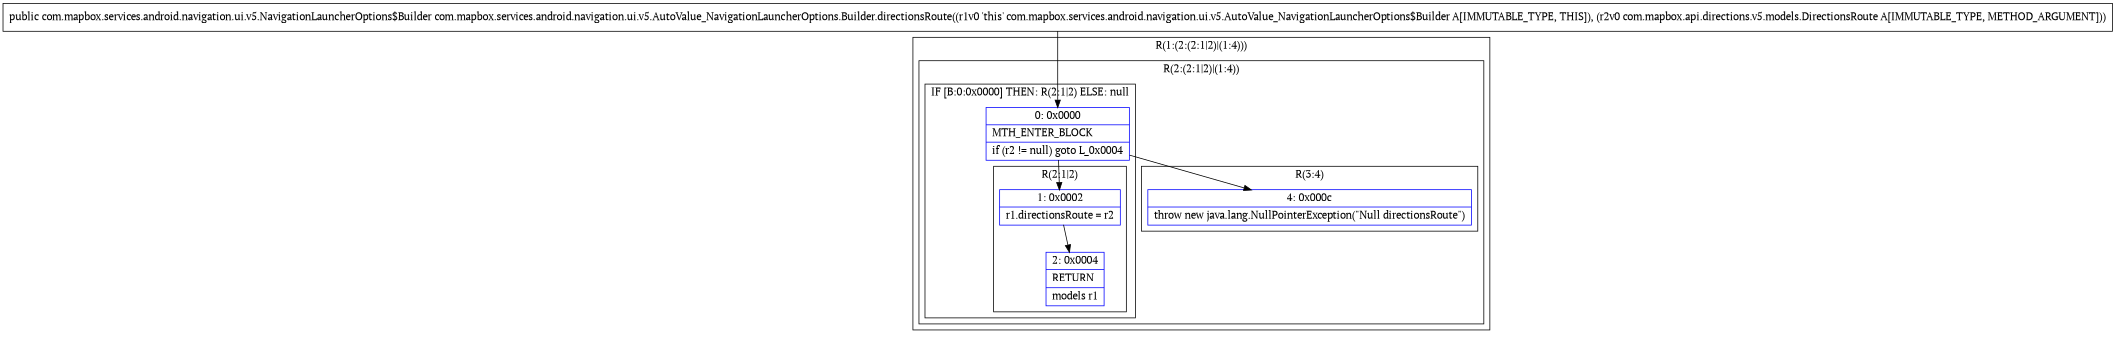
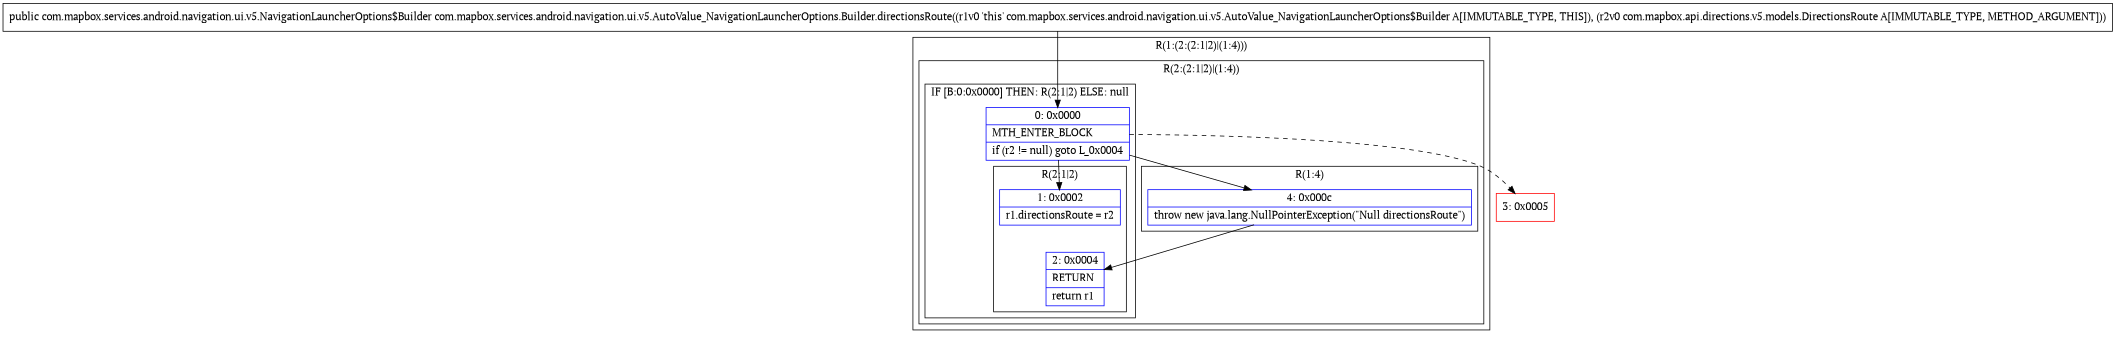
(1310, 175) -> (1310, 175)
none -> (1525, 207)
(1066, 235) -> (1183, 246)
(1075, 296) -> (1073, 296)
